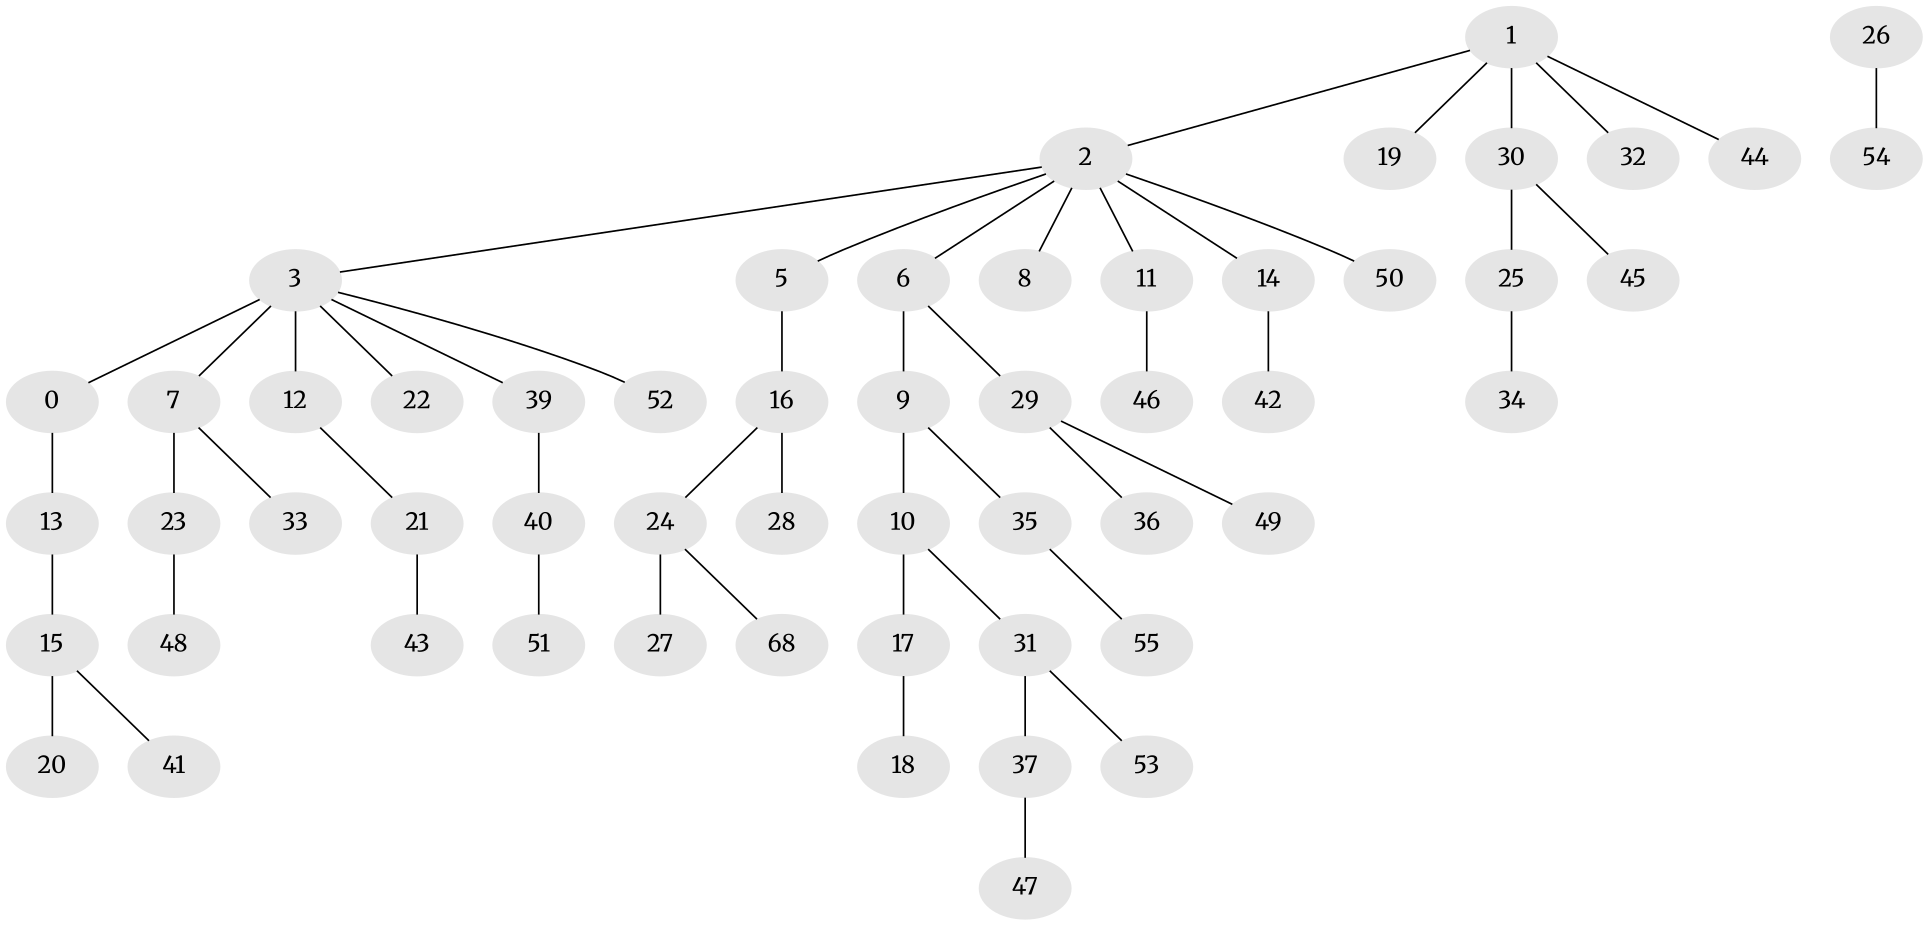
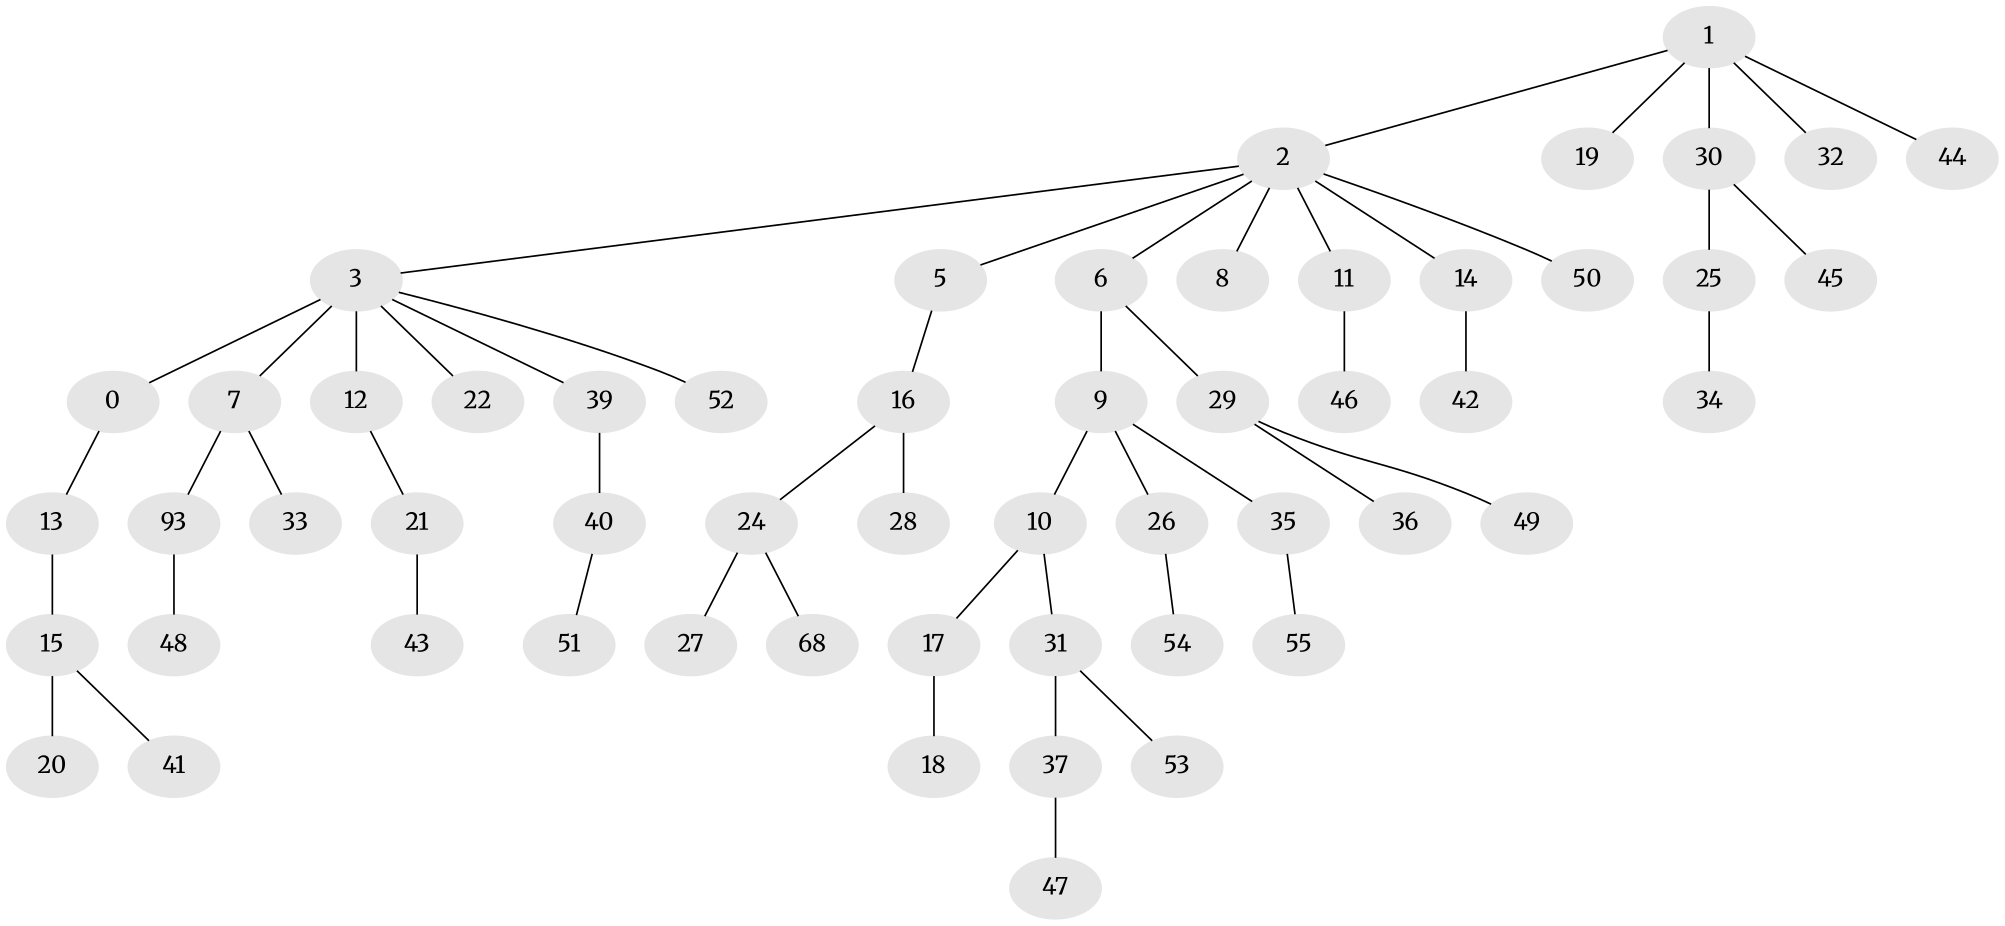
none -> (1132, 463)
(174, 524) -> (174, 524)
